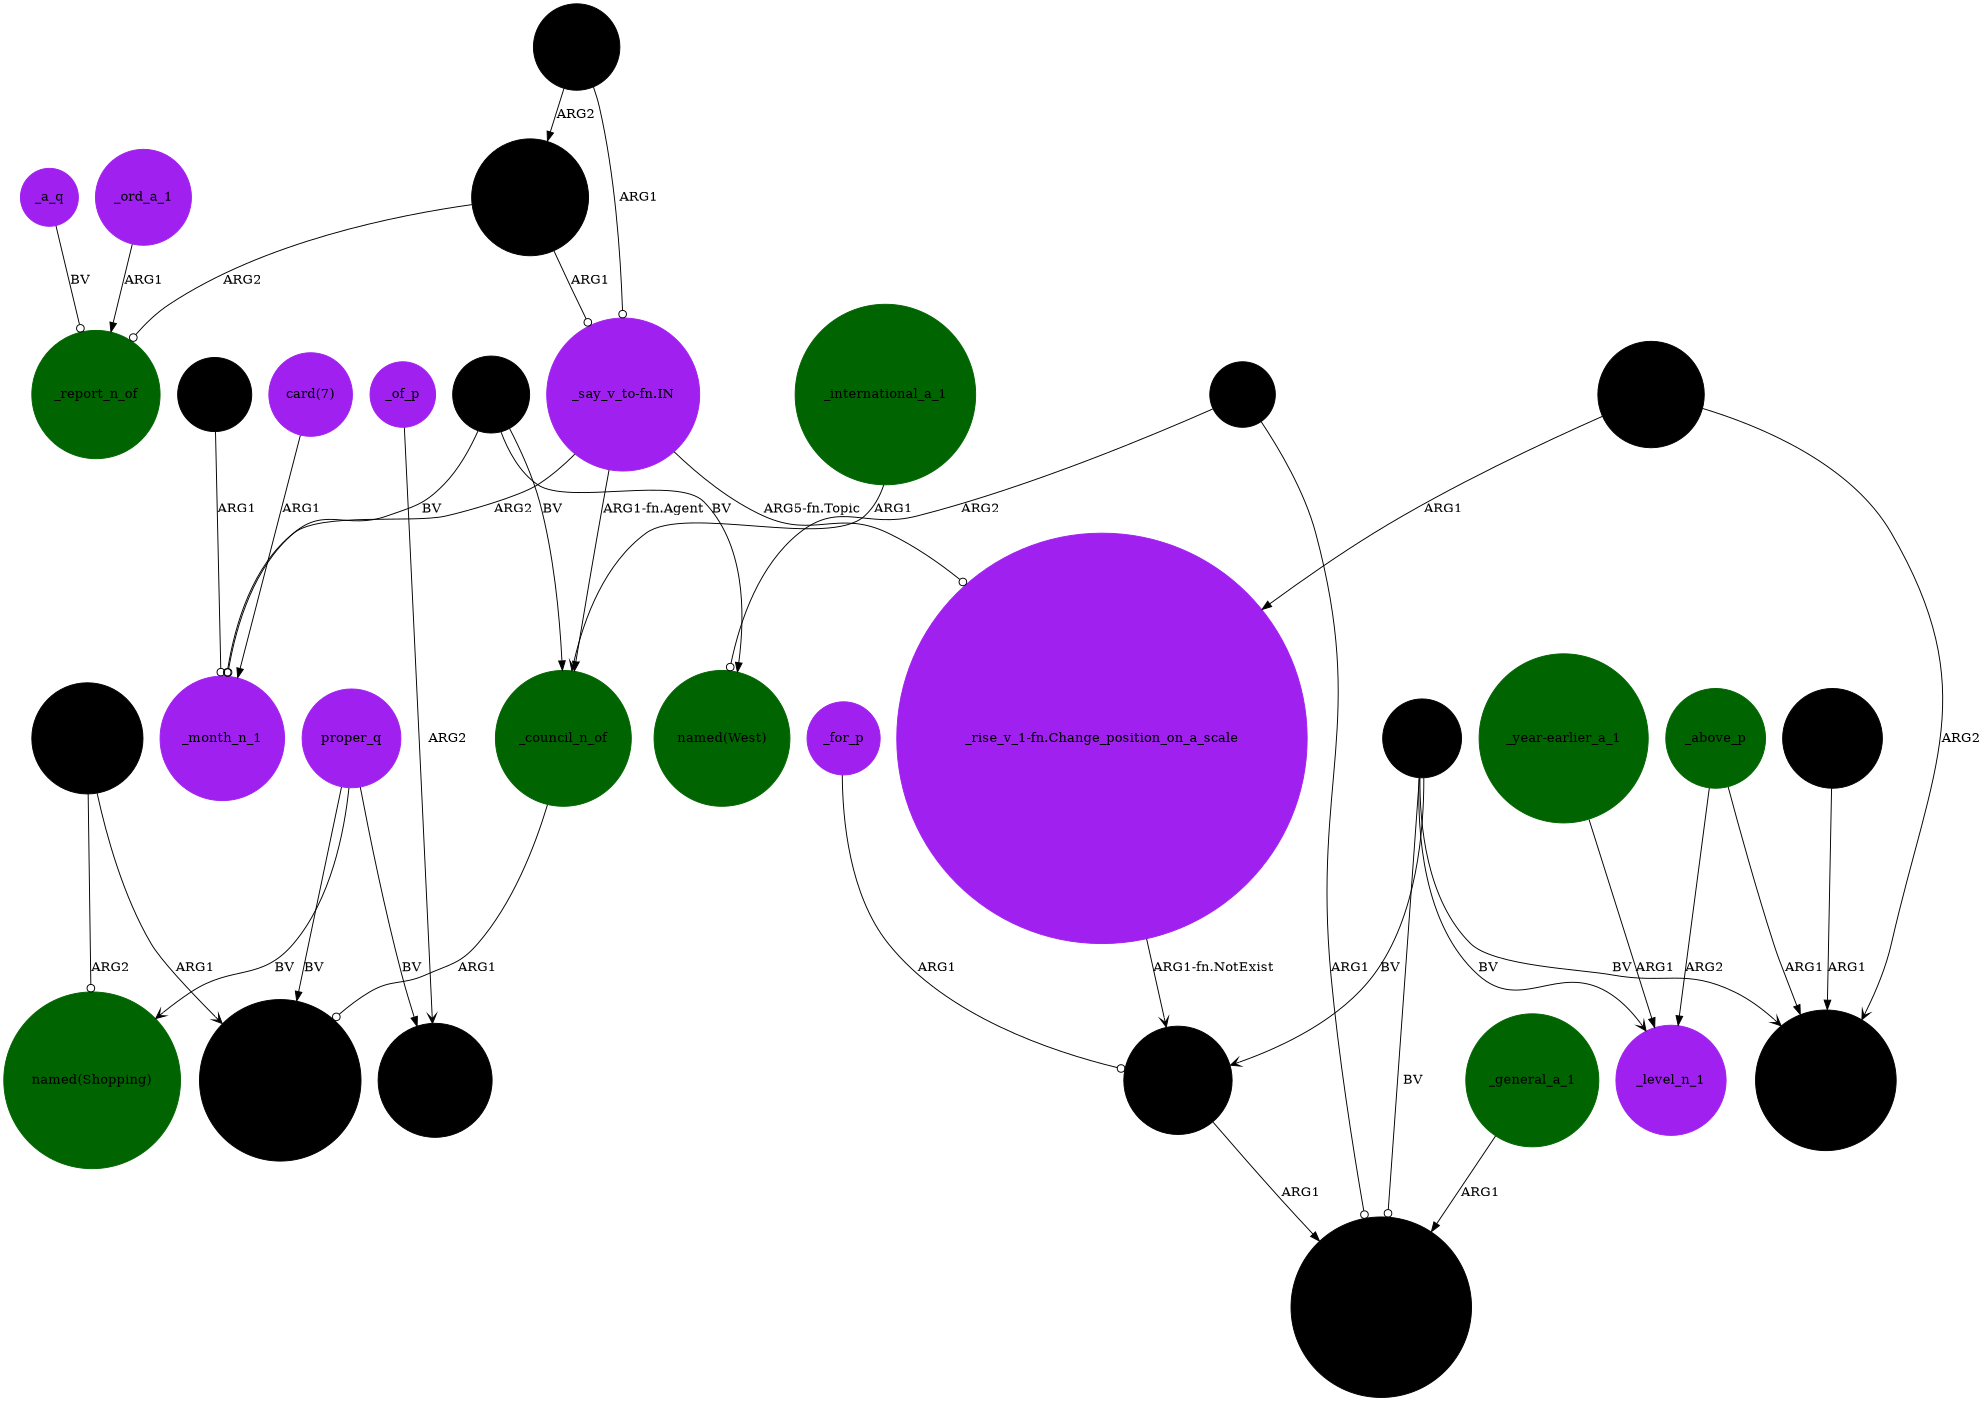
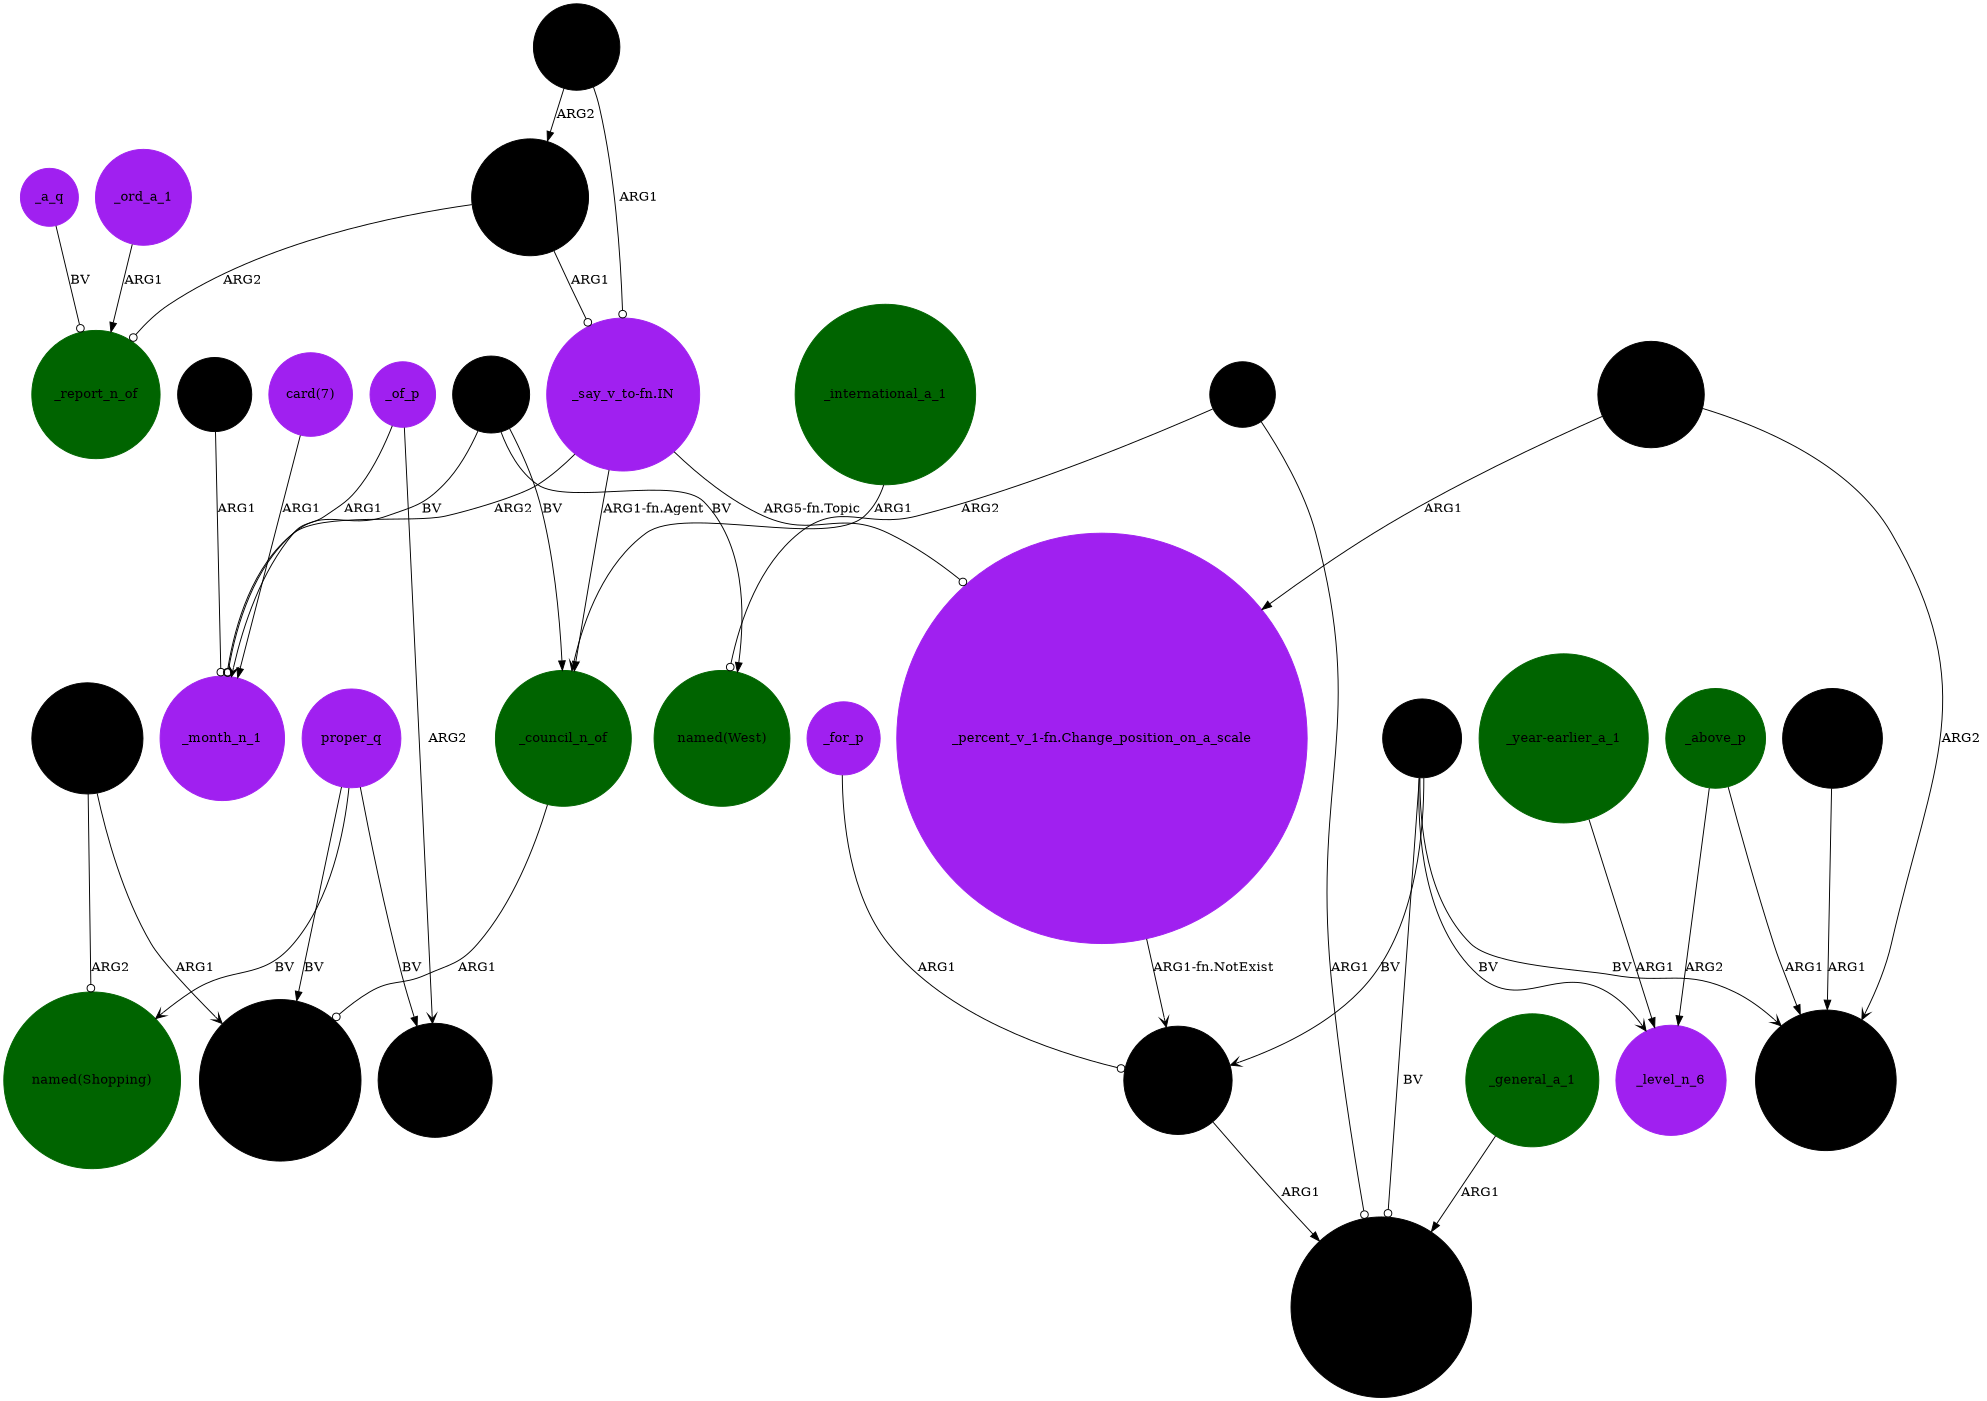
none -> (333, 510)
(1102, 738) -> (1102, 738)
(1671, 1080) -> (1671, 1080)
